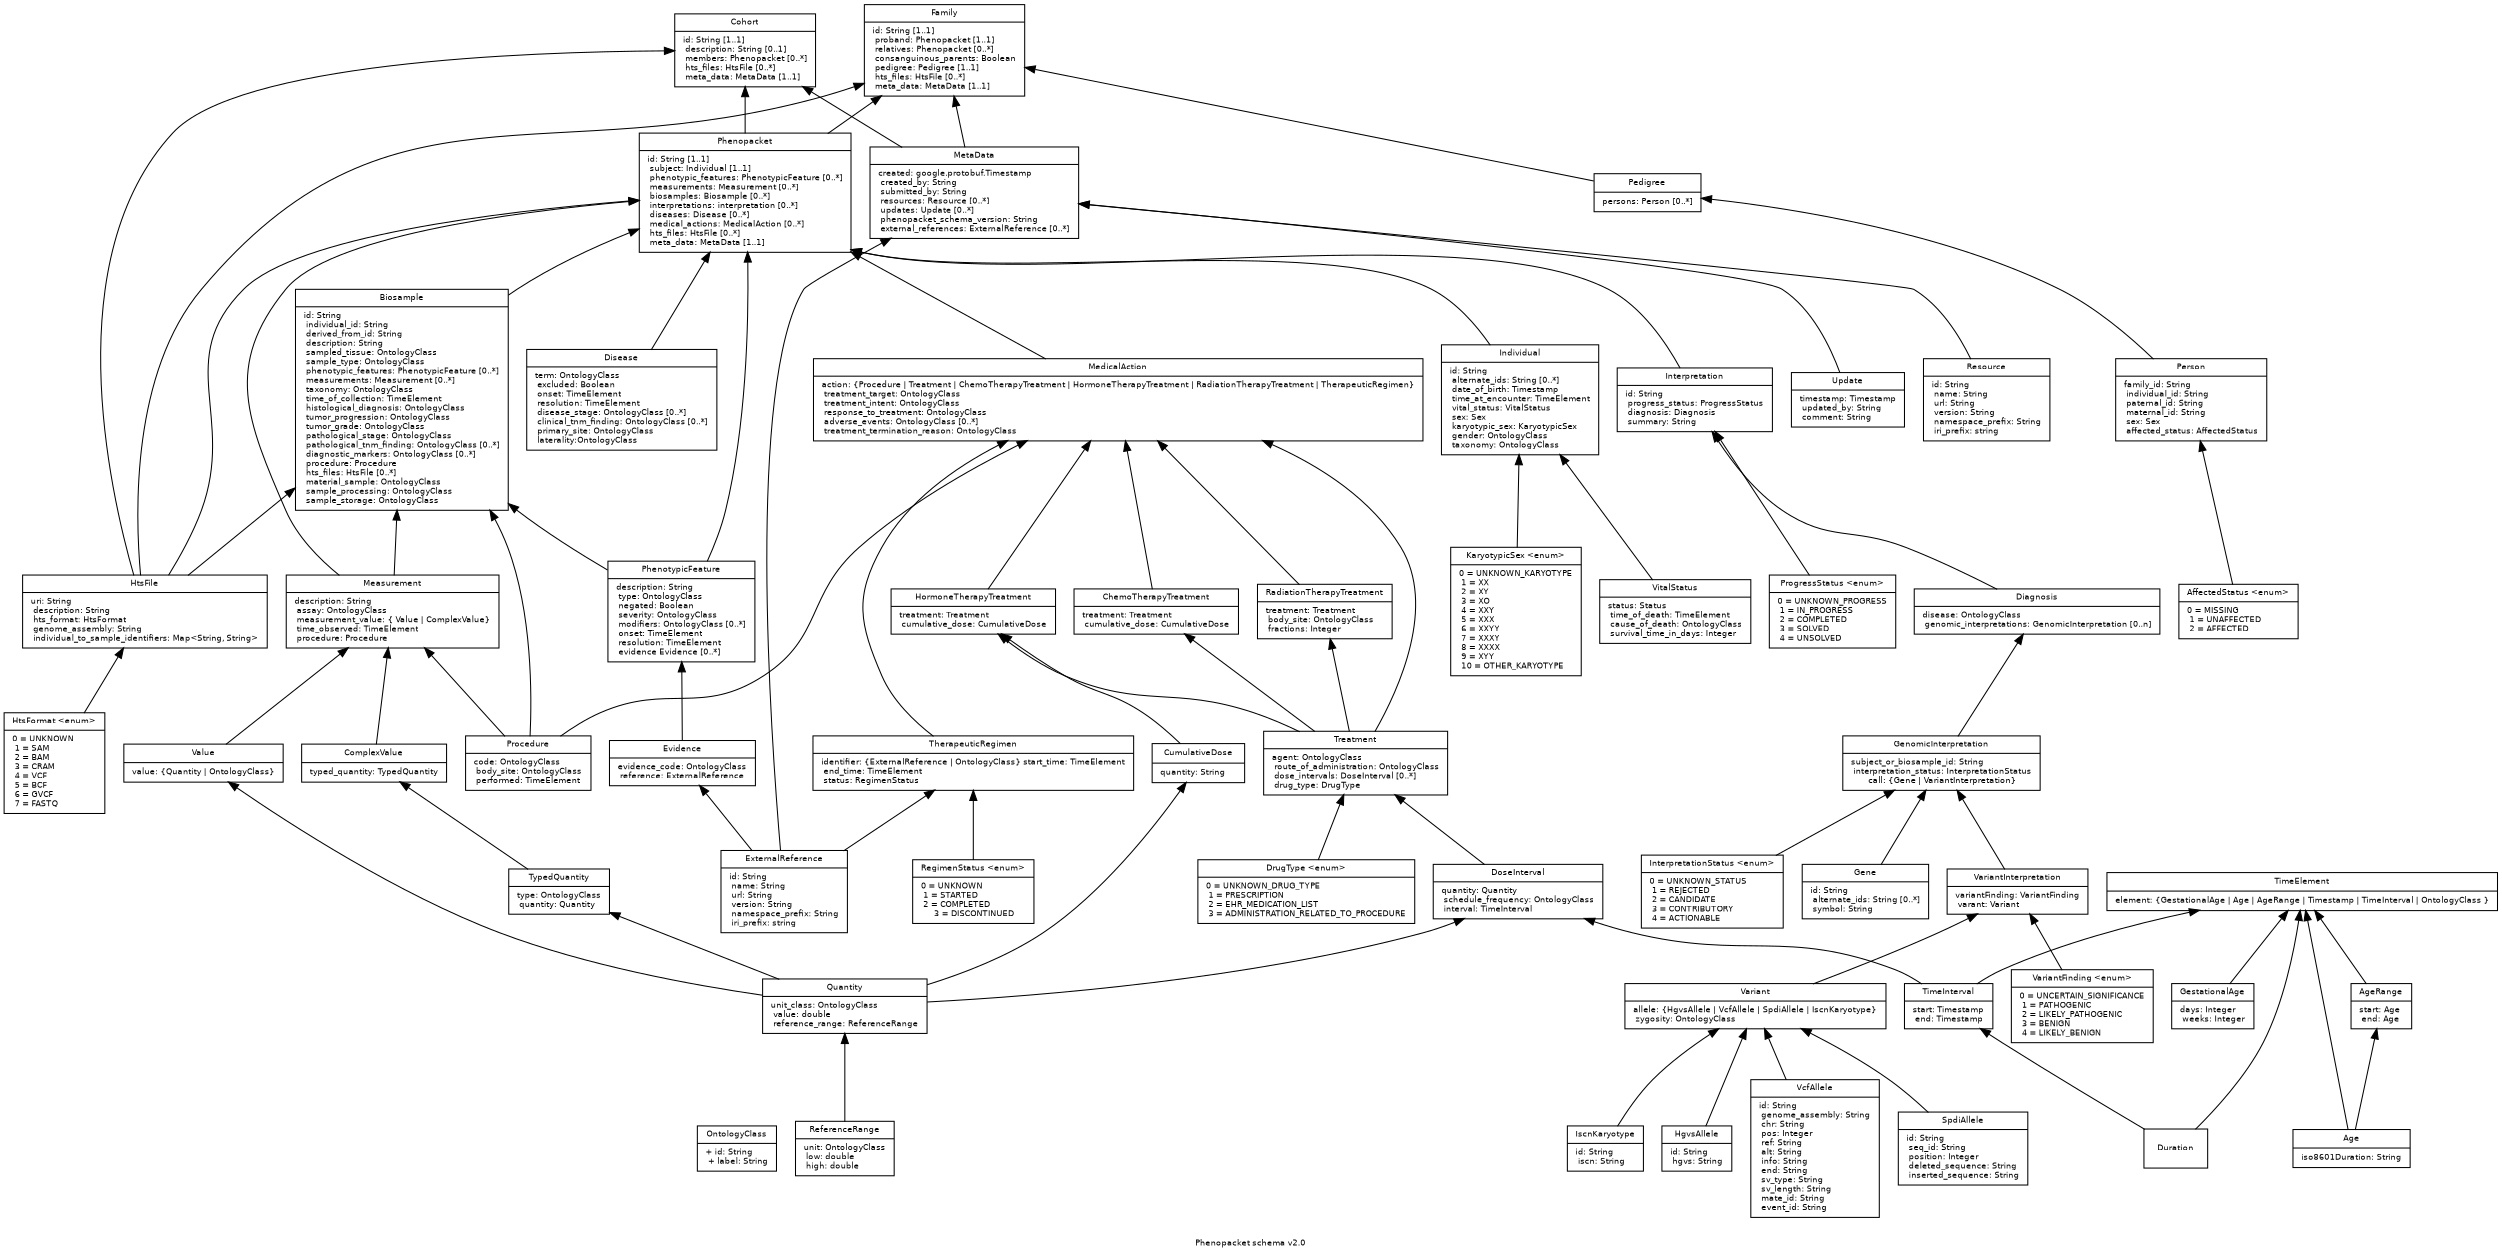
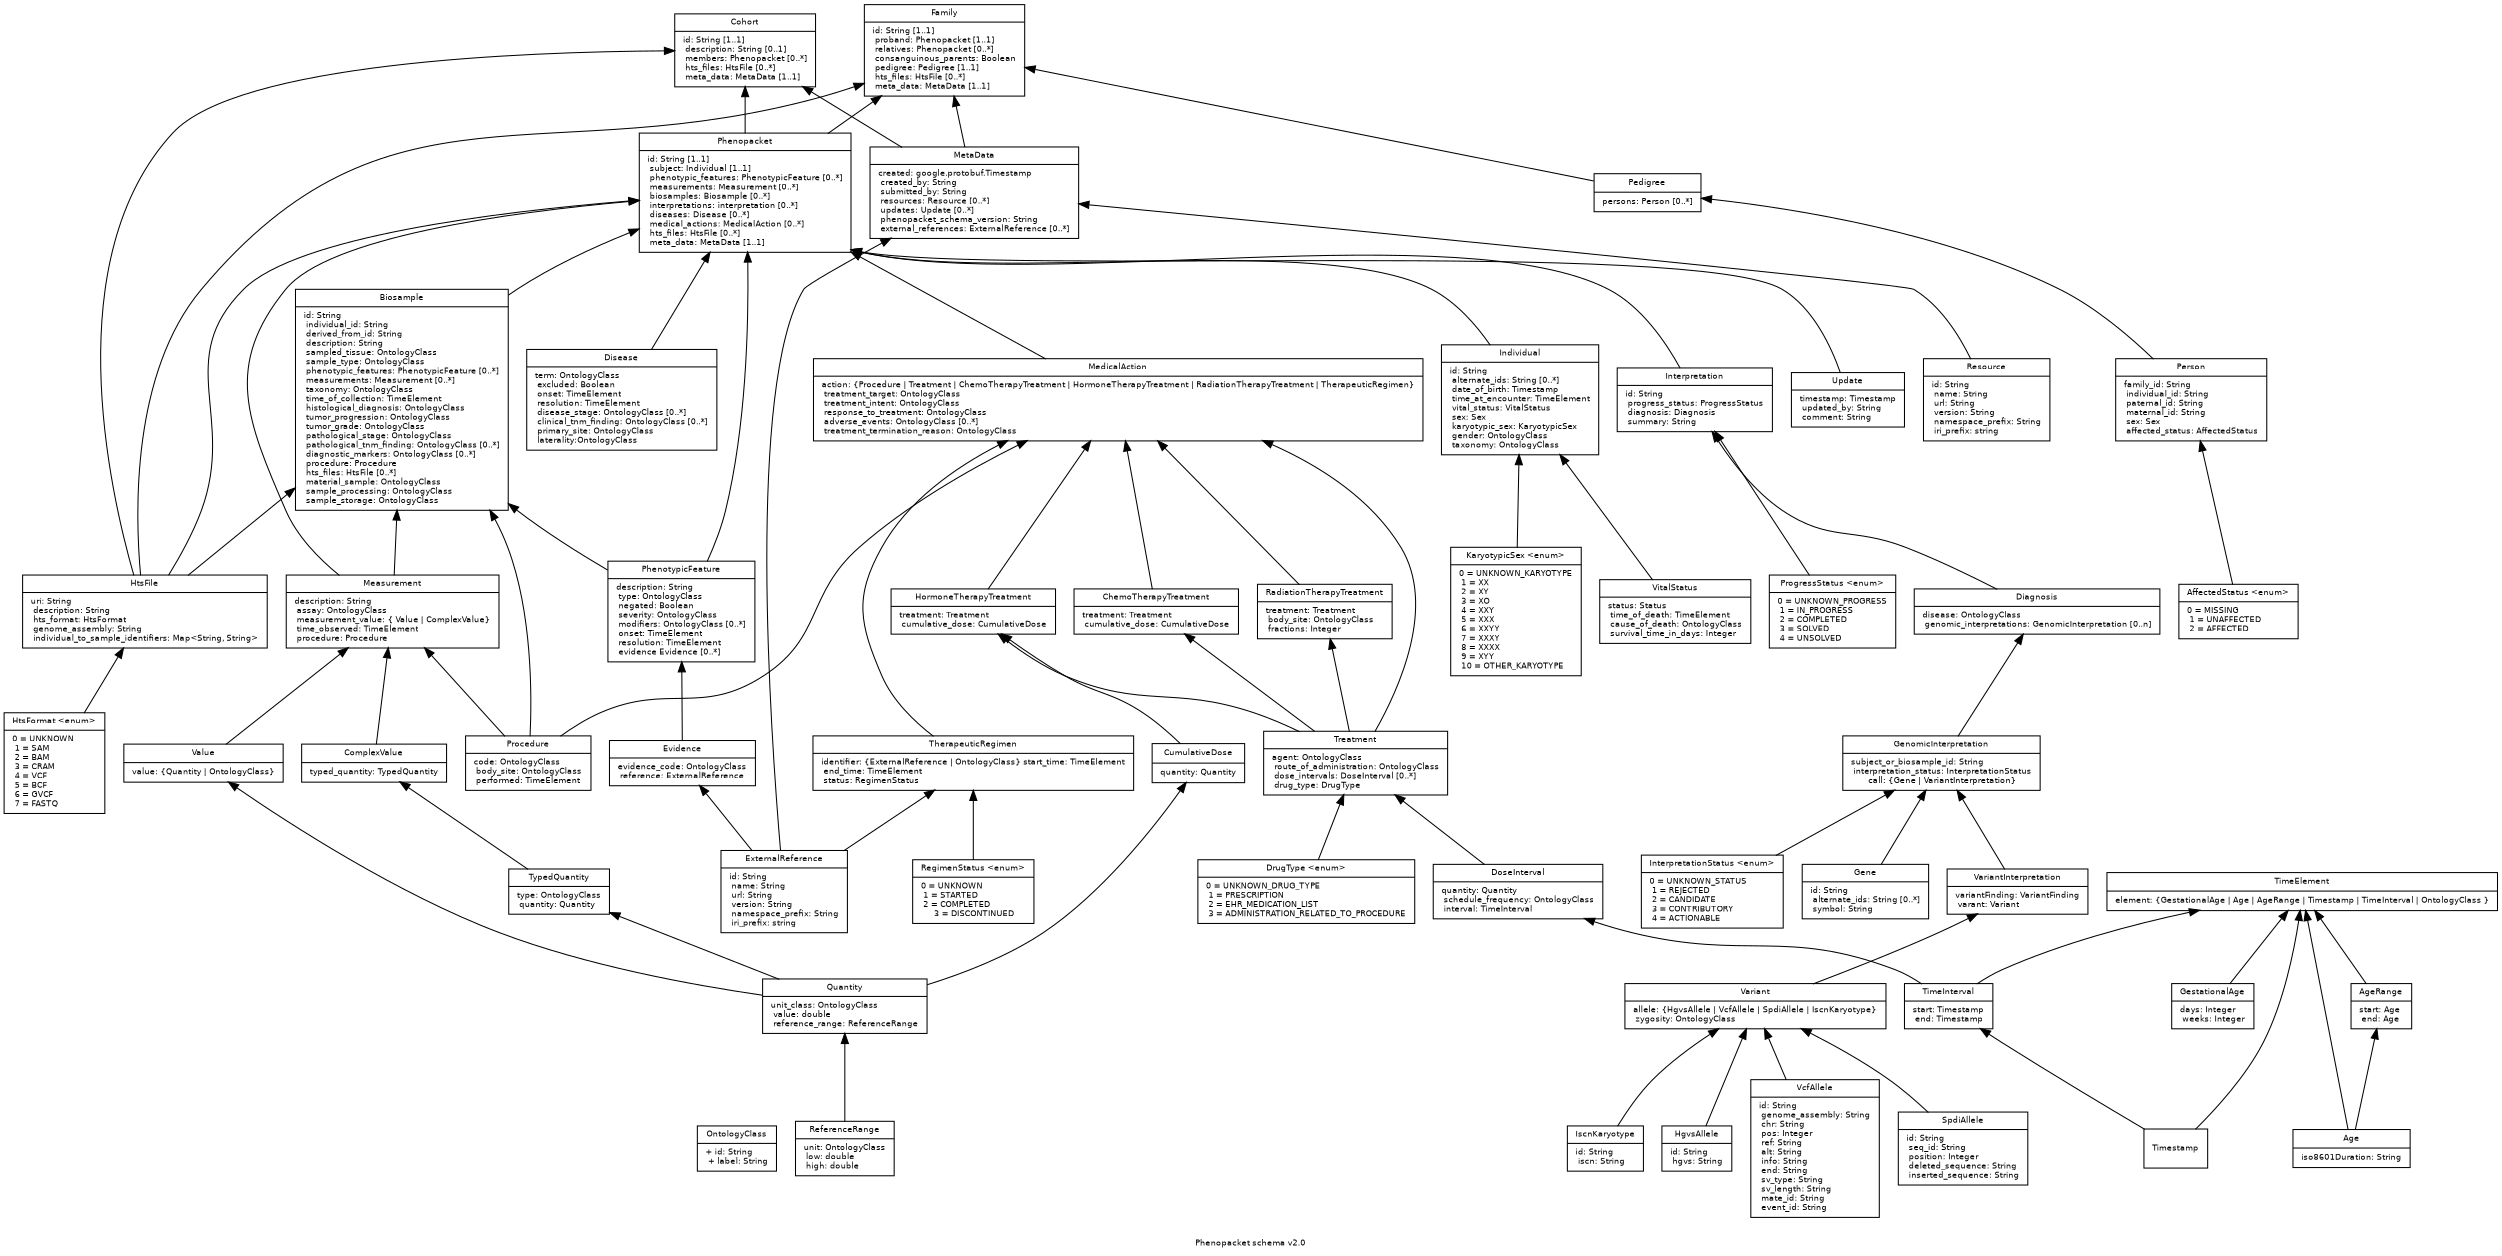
(1687, 270) -> (1554, 263)
(1193, 772) -> (1198, 772)
(1193, 977) -> none
(2082, 1006) -> none
(2176, 1149) -> (2176, 1149)
